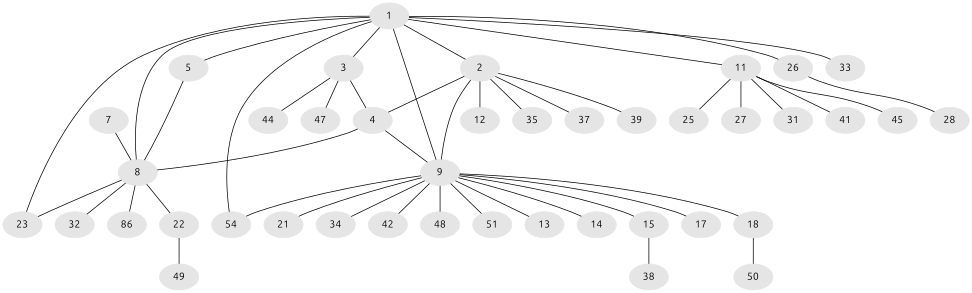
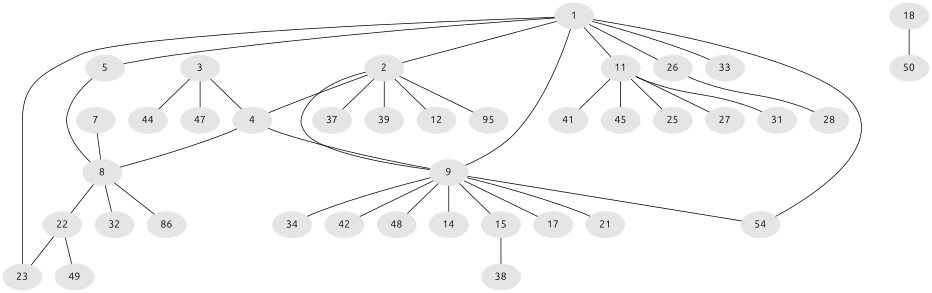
(366, 42) -> none
(171, 49) -> none
(532, 120) -> (489, 120)
(601, 186) -> none
(80, 198) -> (42, 251)
(492, 225) -> none
(544, 225) -> none
